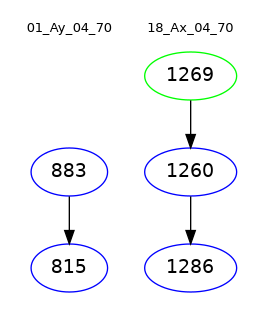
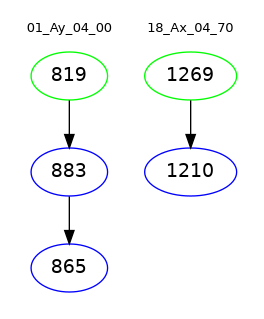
(69, 29) -> (69, 29)
none -> (69, 76)
(191, 172) -> (191, 172)
(69, 268) -> (69, 268)
(191, 268) -> none
